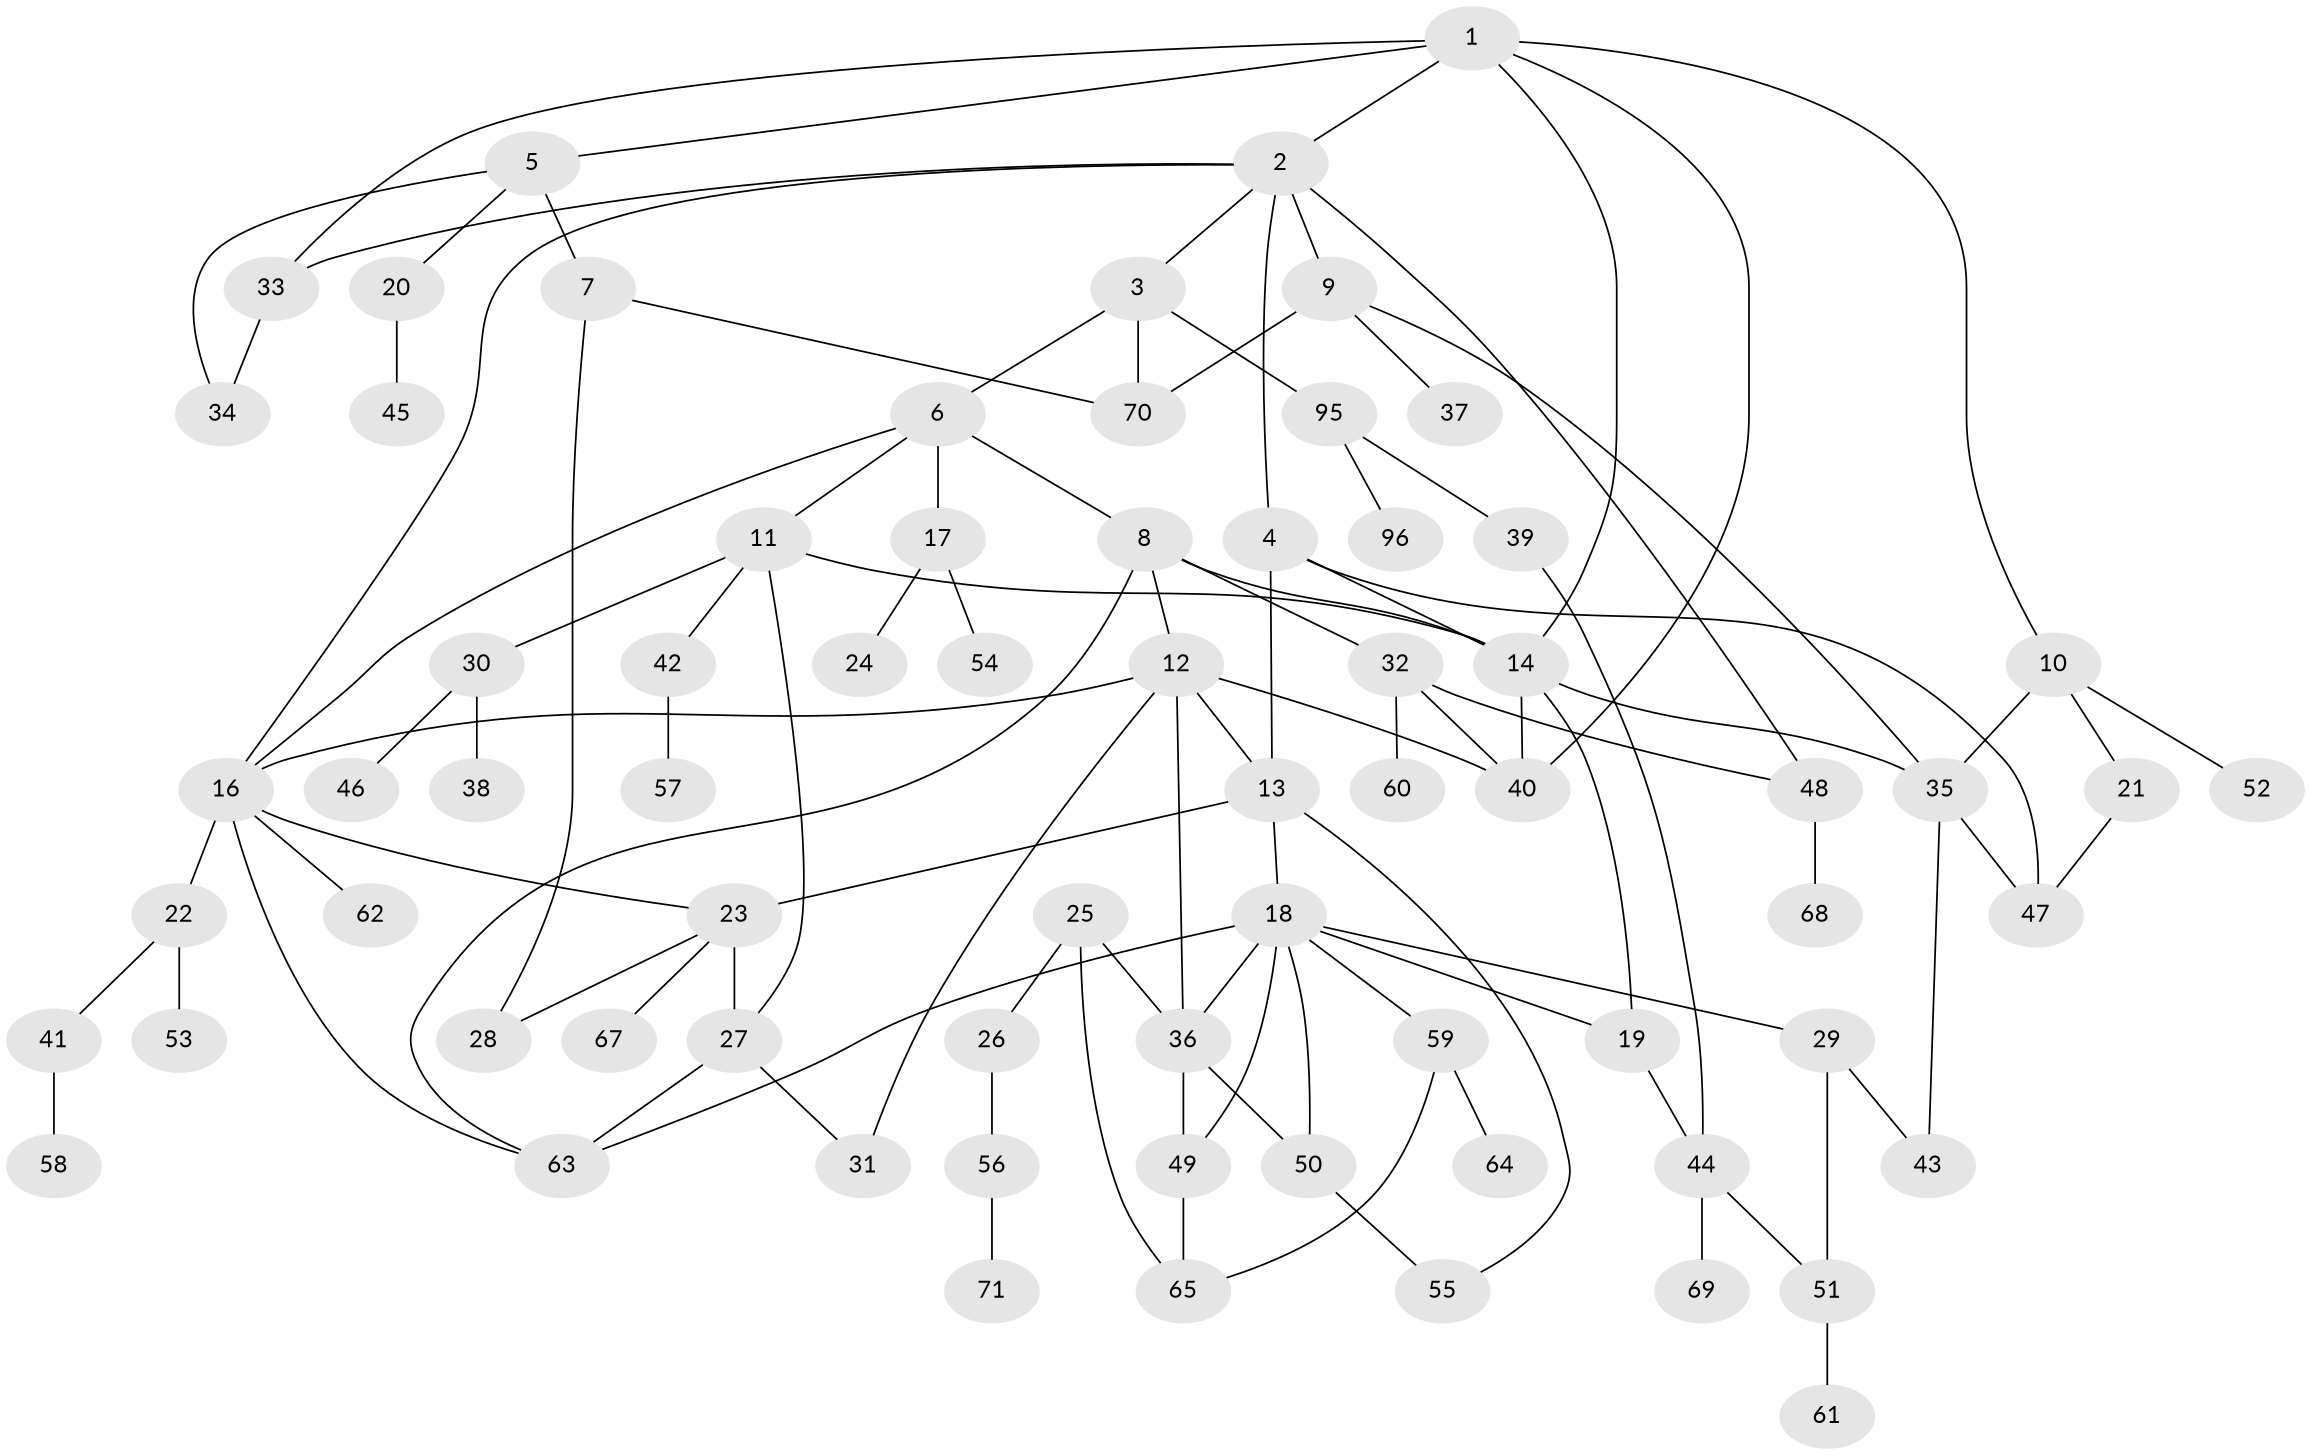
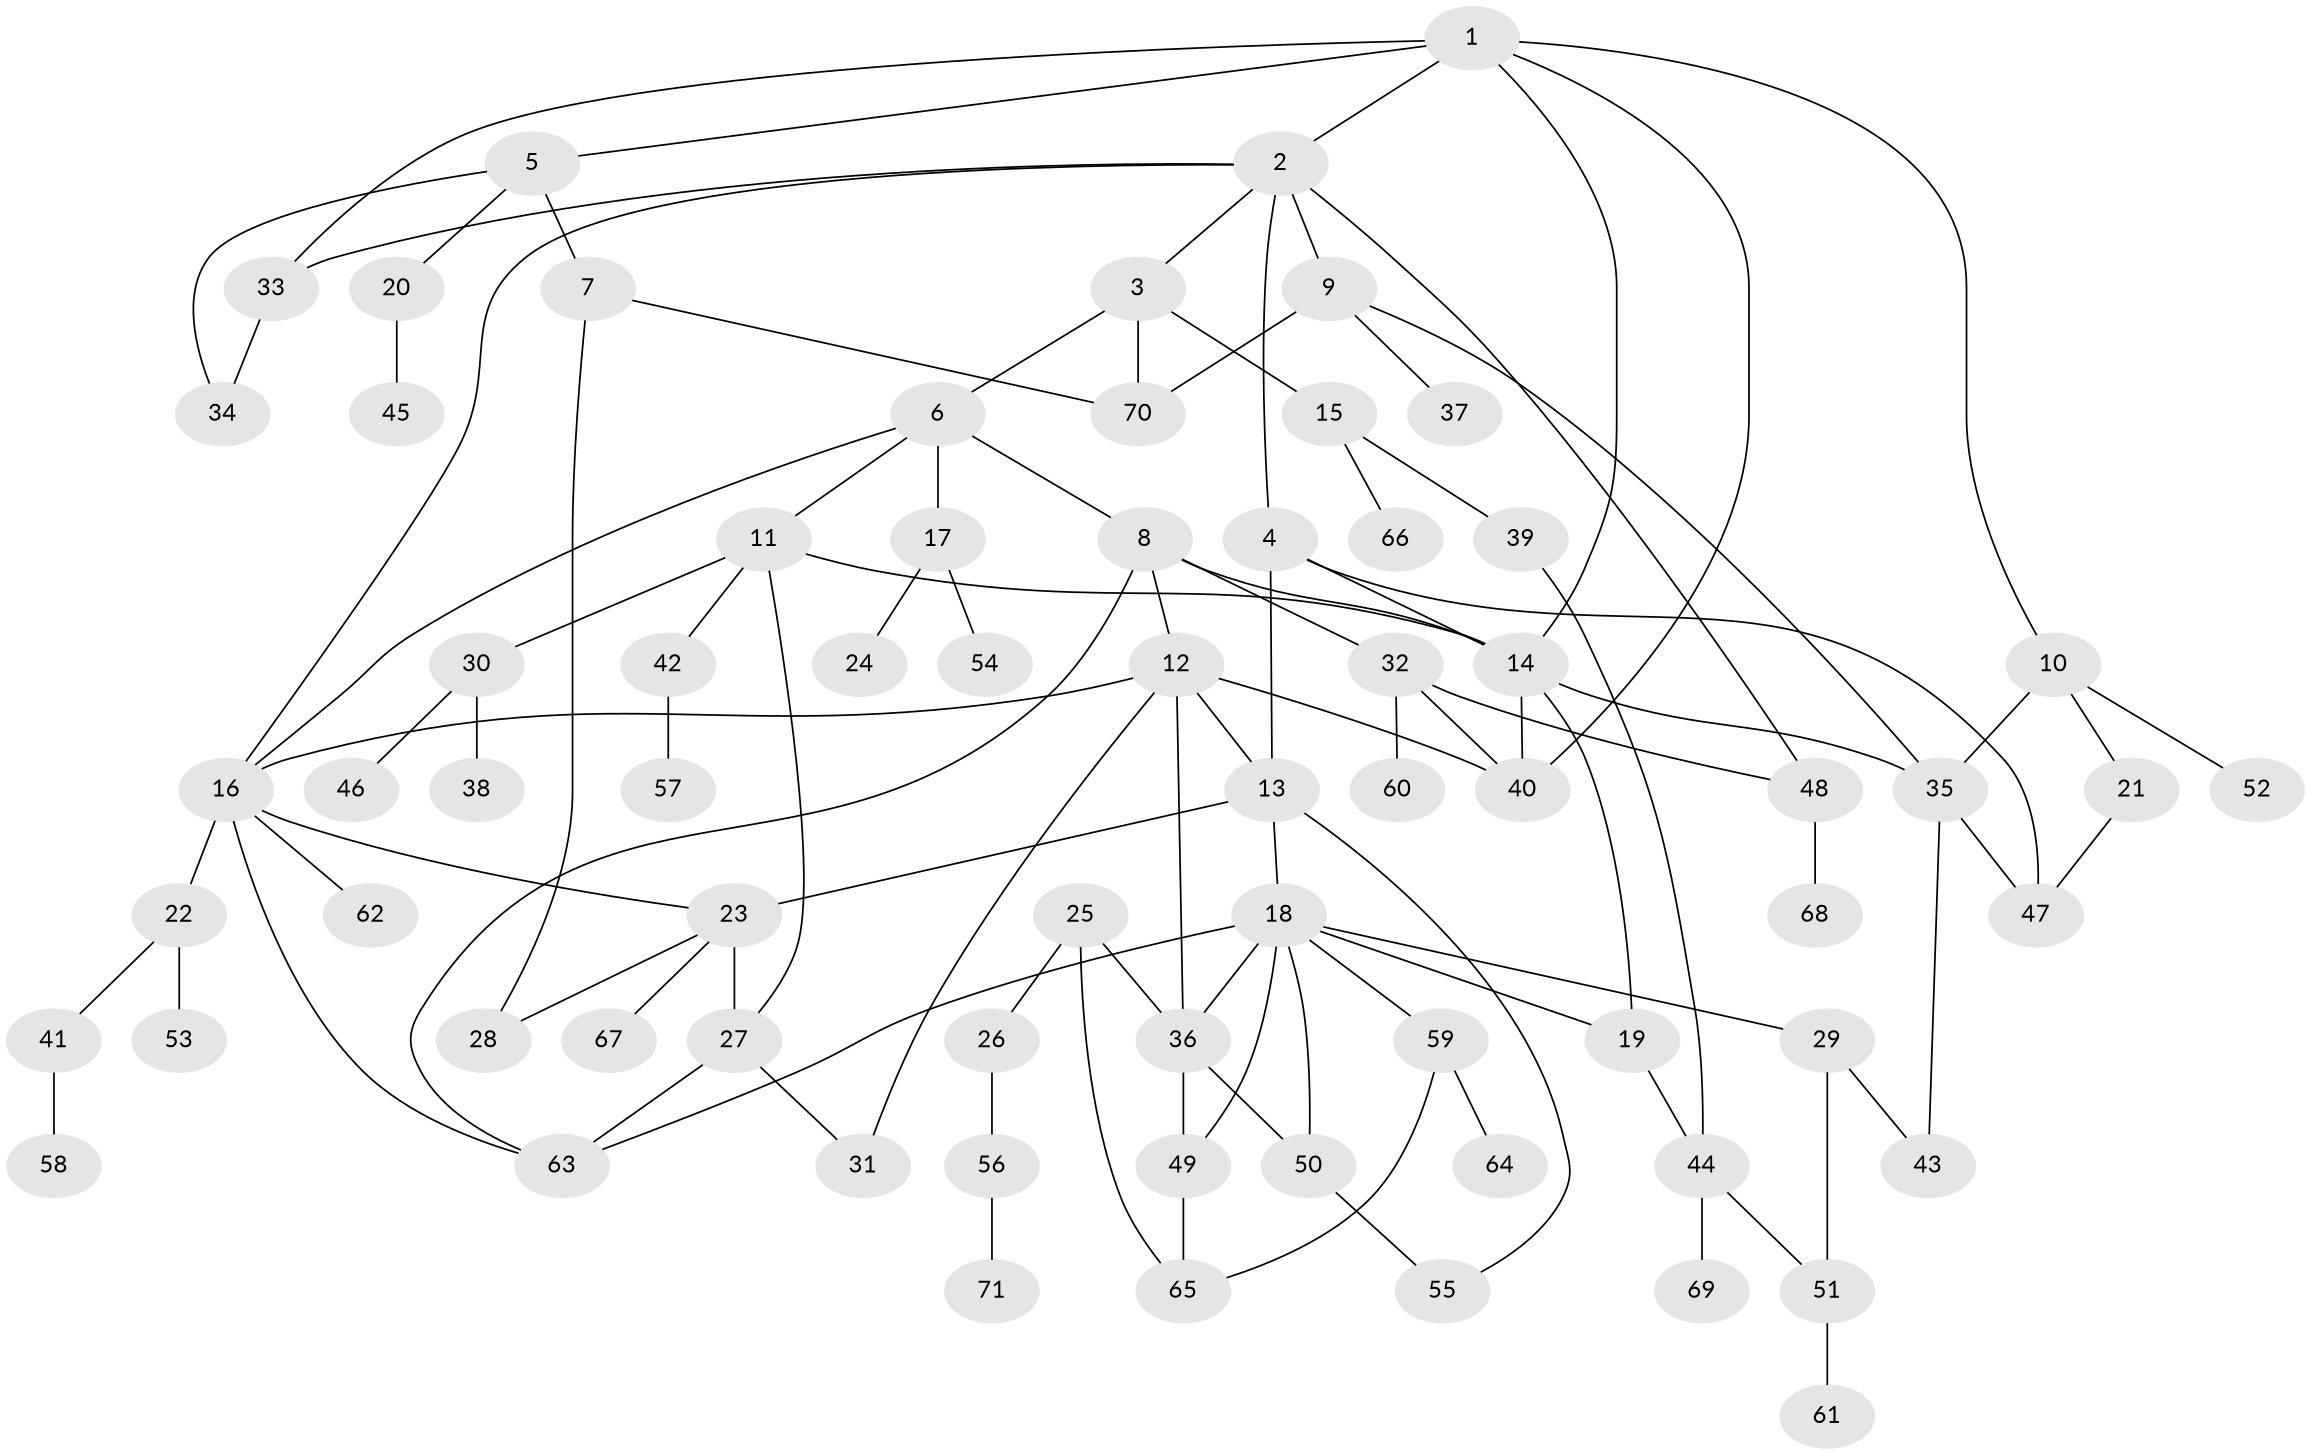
(1330, 414) -> (1330, 414)
(1396, 539) -> (1396, 539)
